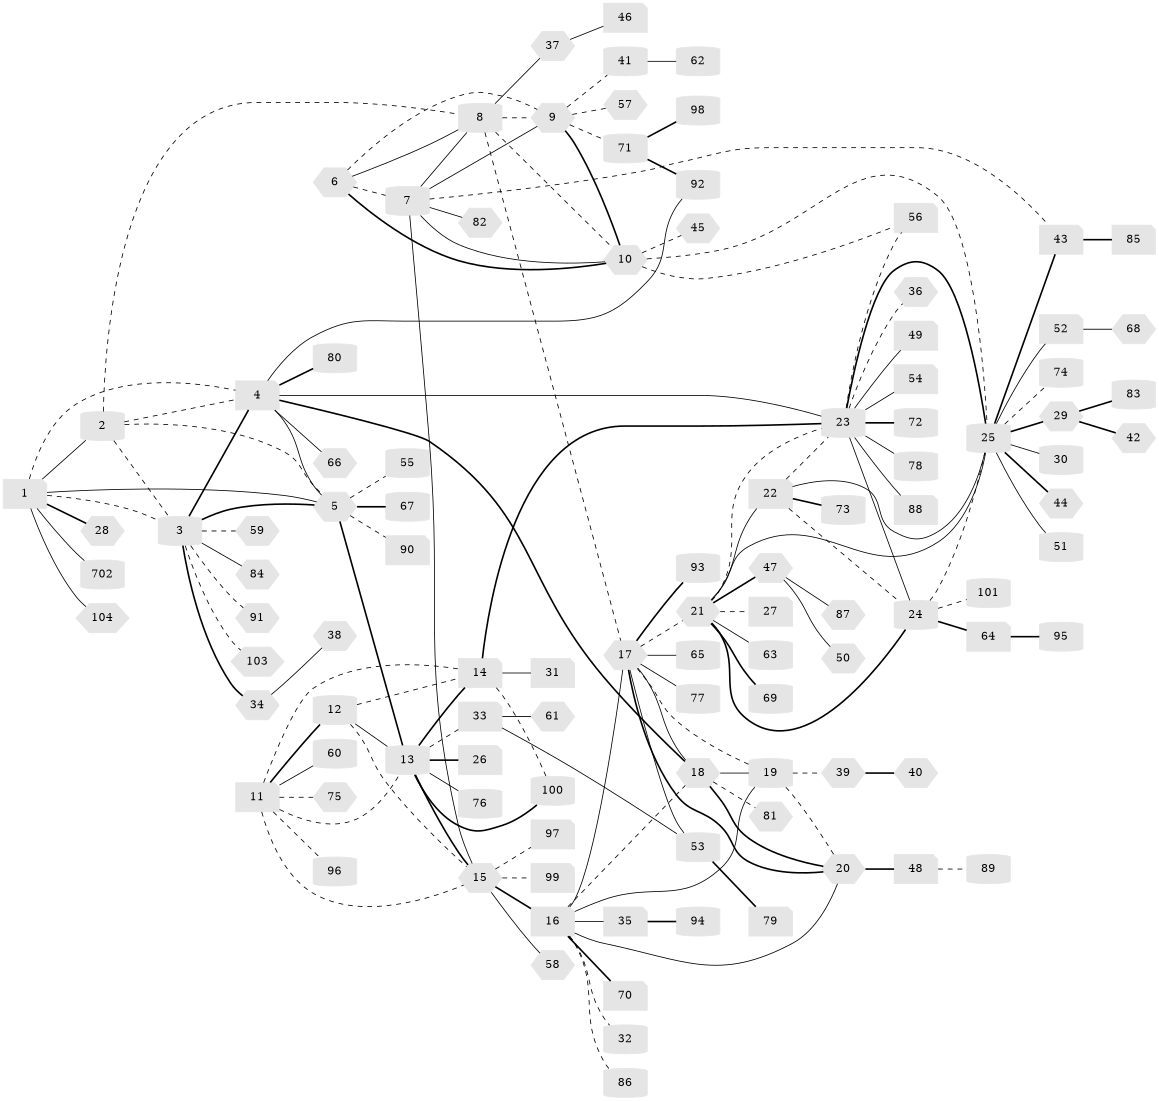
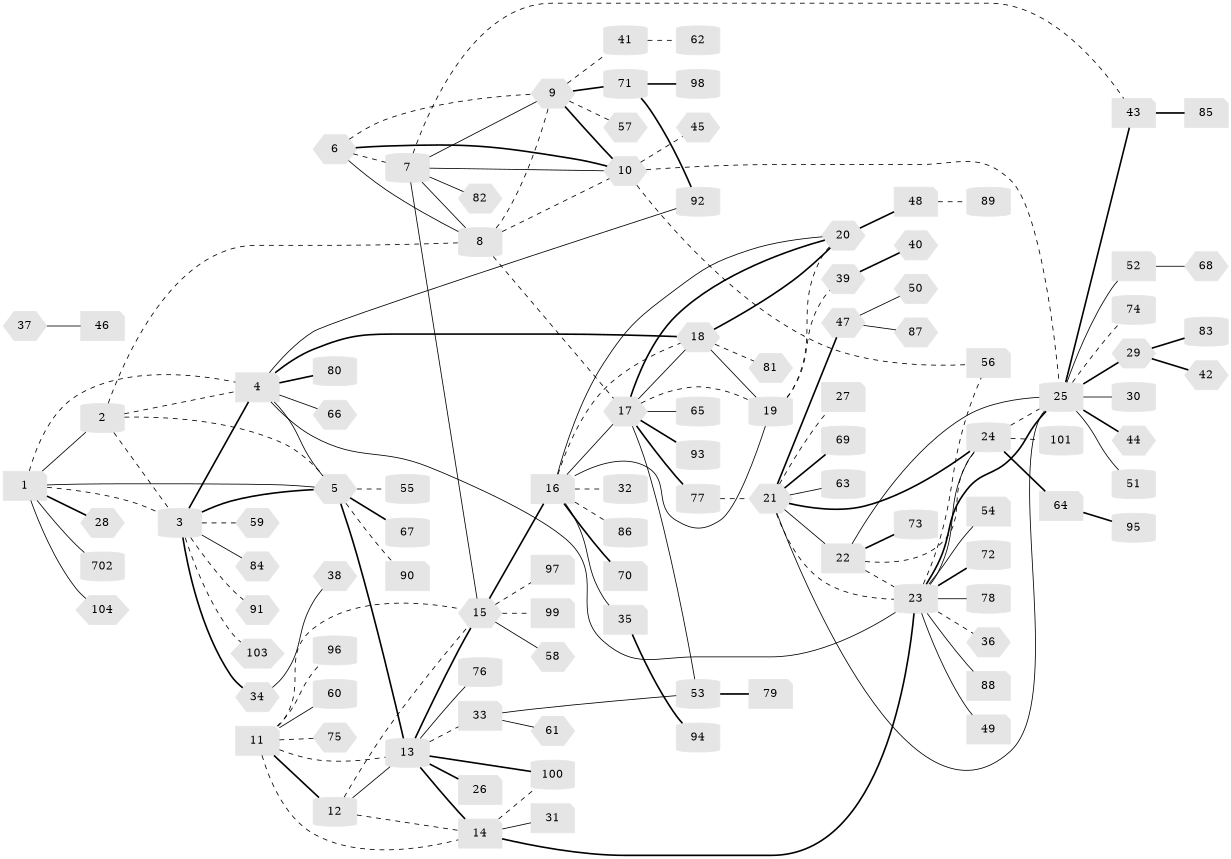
(662, 61) -> (662, 40)
(517, 81) -> none
(587, 132) -> (588, 89)
(662, 634) -> (730, 499)
(658, 675) -> (659, 456)
